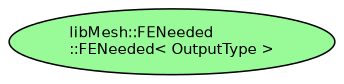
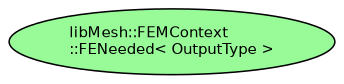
(172, 42) -> (172, 42)
